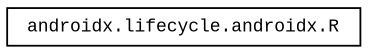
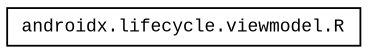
(184, 27) -> (184, 27)
